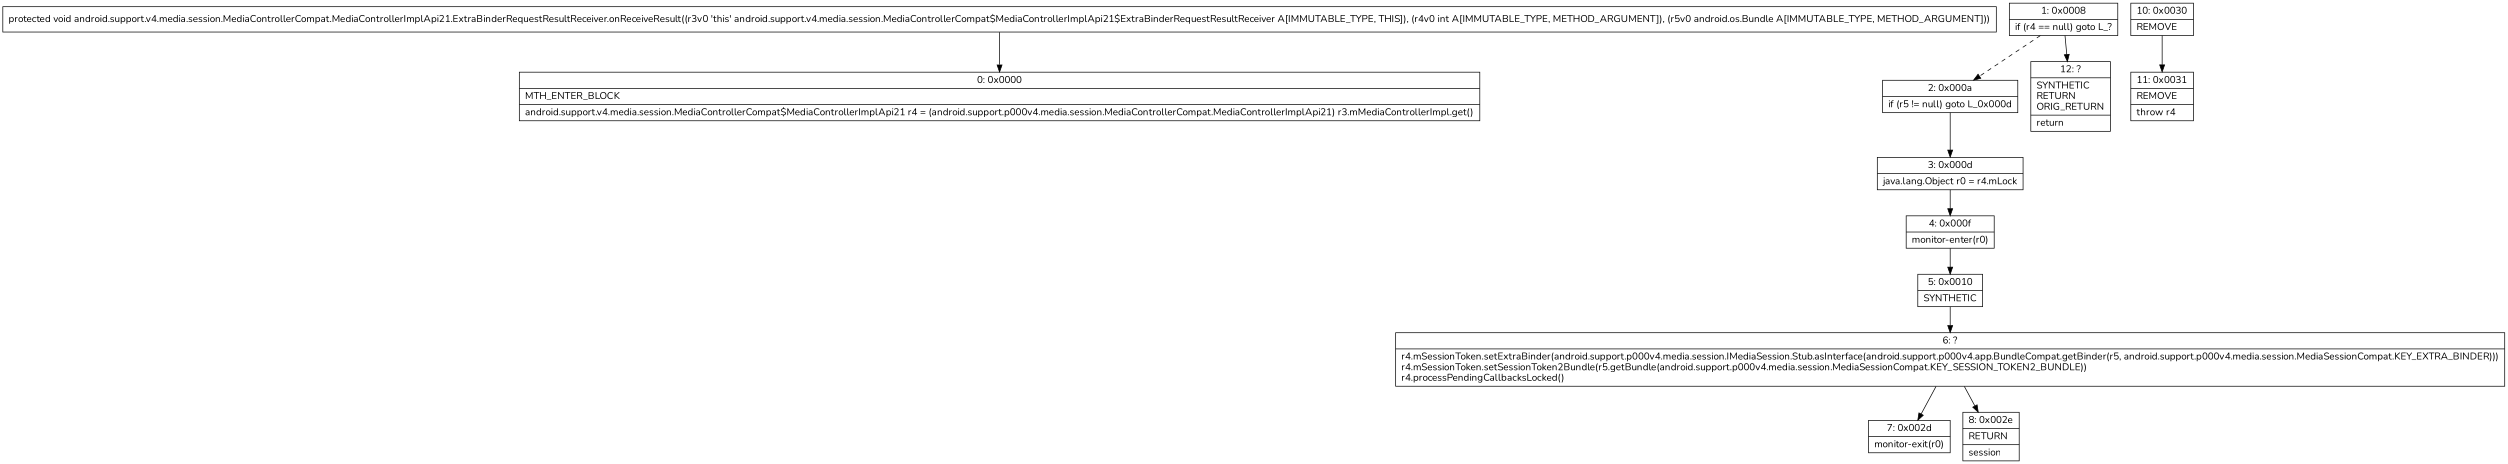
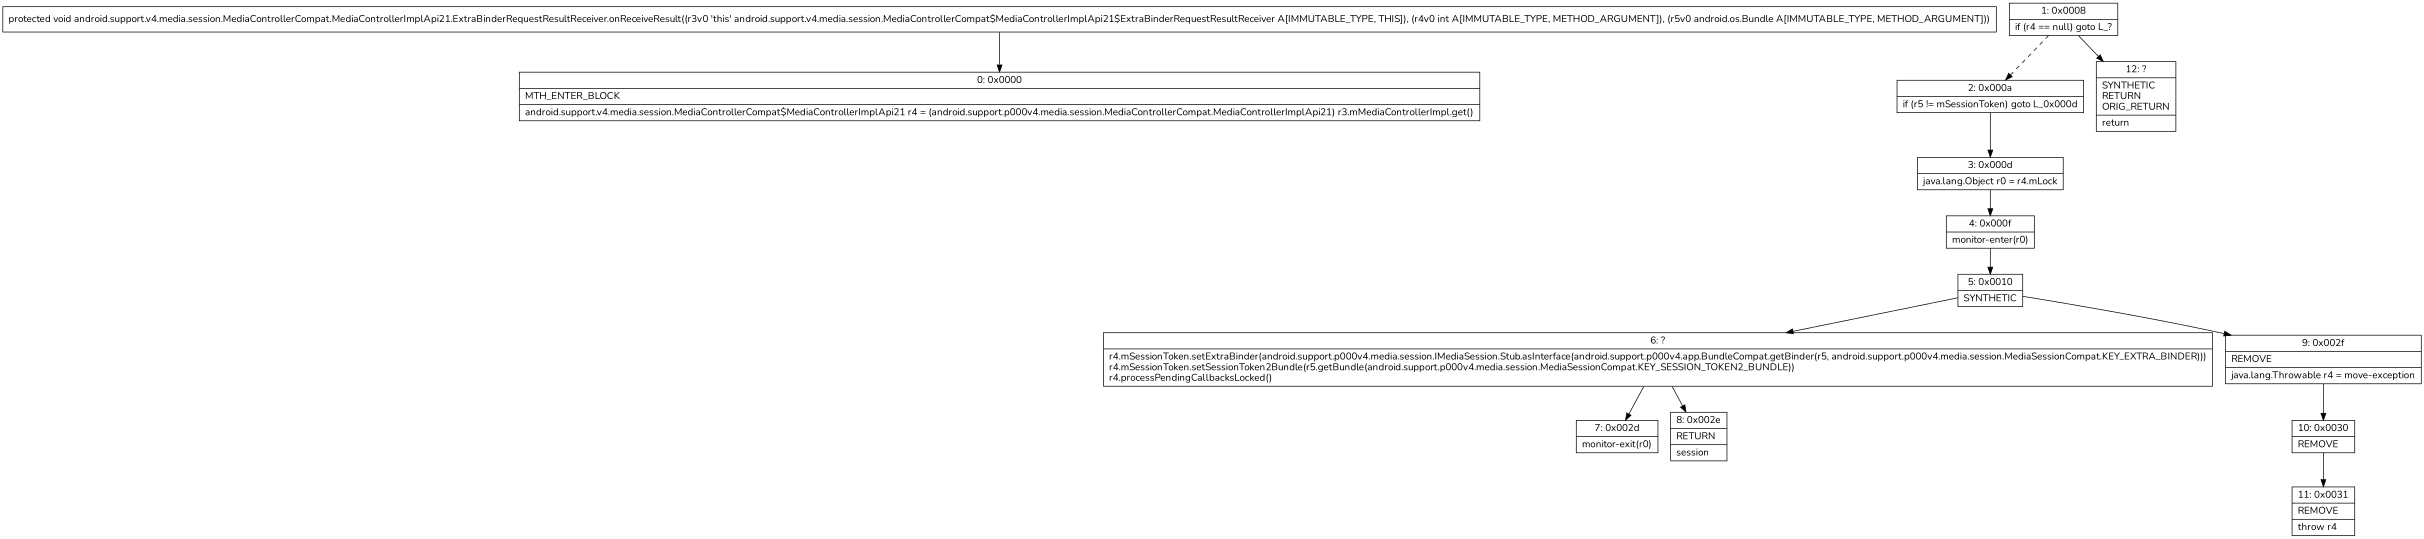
(1950, 104) -> (1990, 104)
none -> (2323, 359)
